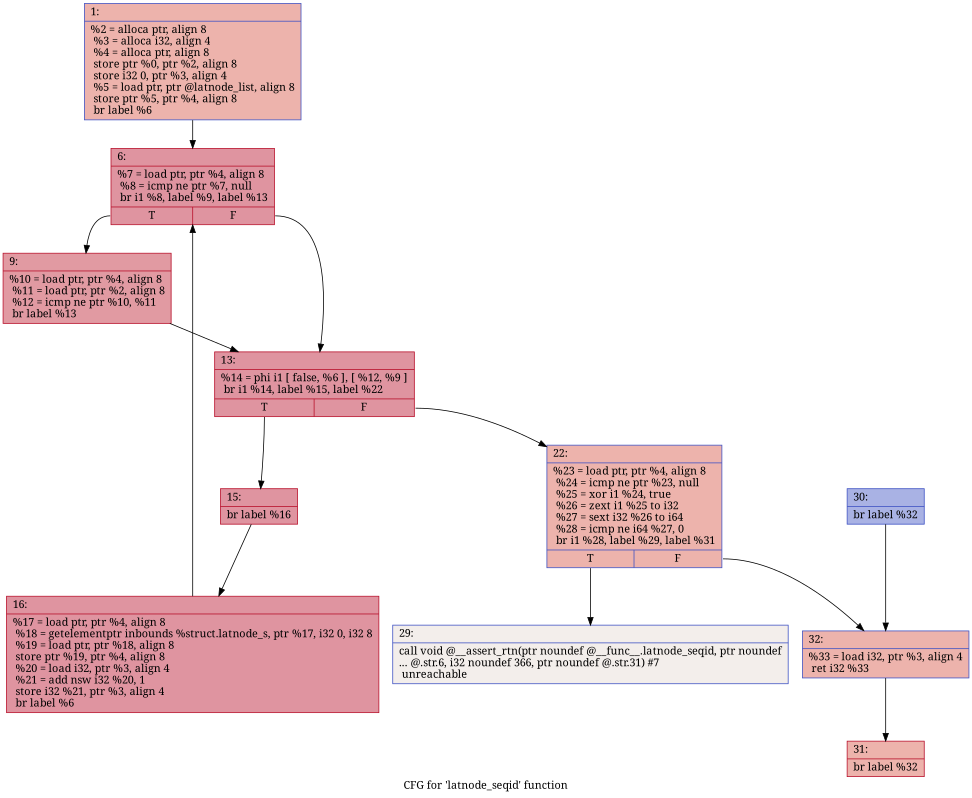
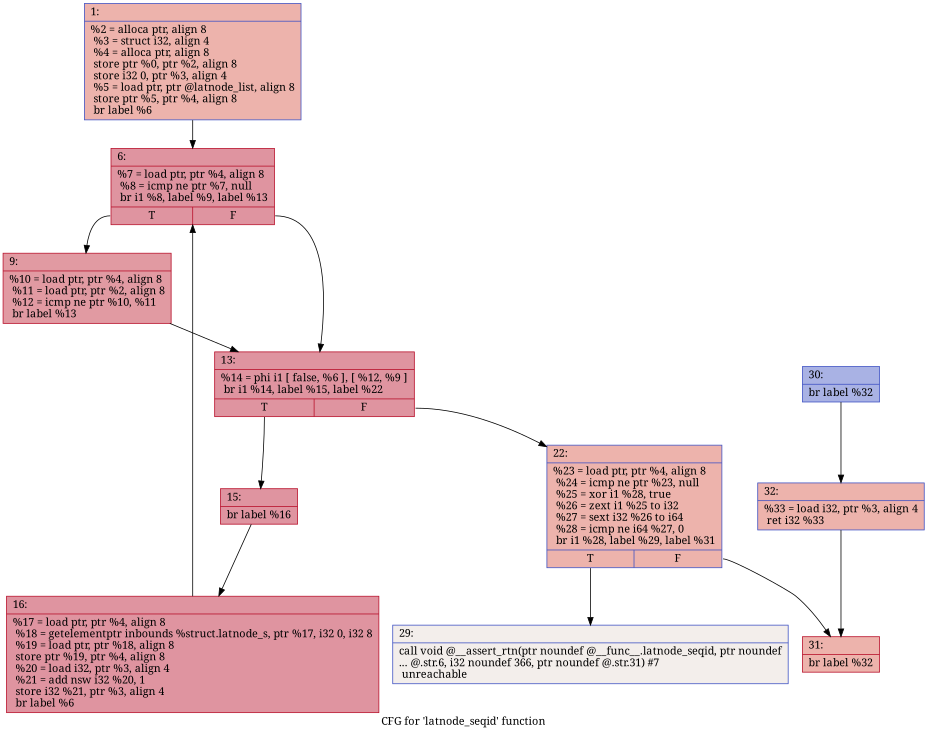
(151, 41) -> (150, 41)
(612, 494) -> (612, 494)
(796, 580) -> (780, 586)
